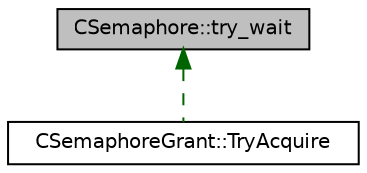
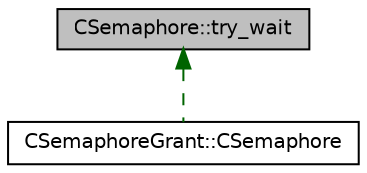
(183, 143) -> (183, 143)
